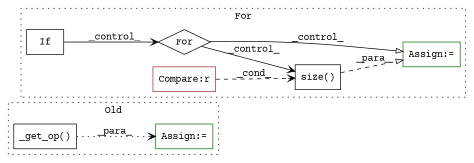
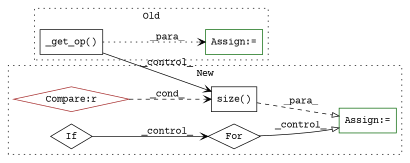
(243, 16) -> (205, 73)
(45, 42) -> (71, 136)
(245, 58) -> (154, 71)
(184, 79) -> (71, 99)
